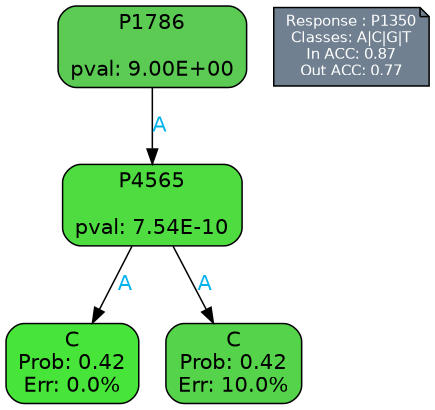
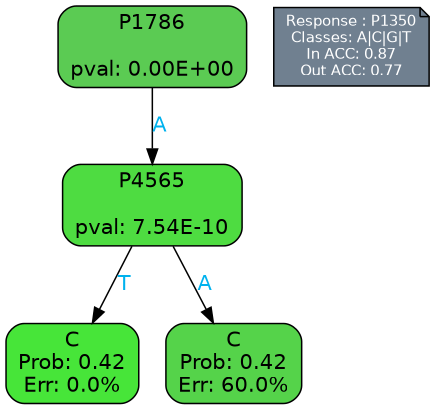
(152, 47) -> (152, 47)
(125, 284) -> (124, 284)
(234, 364) -> (234, 364)
